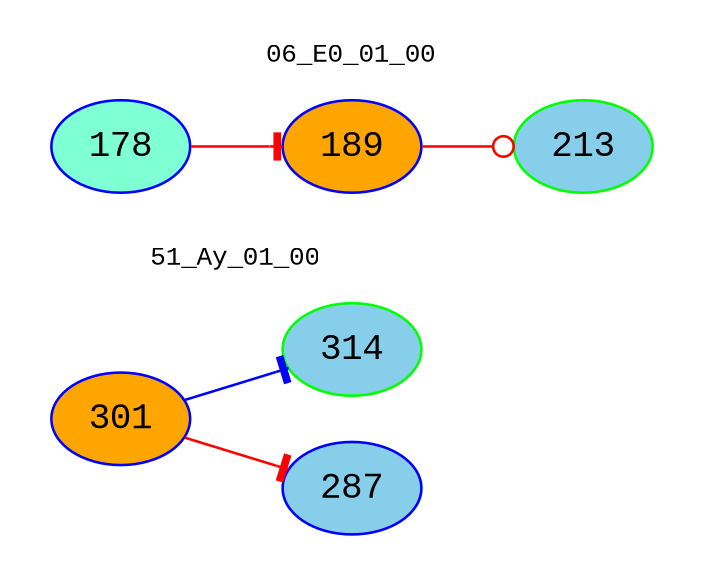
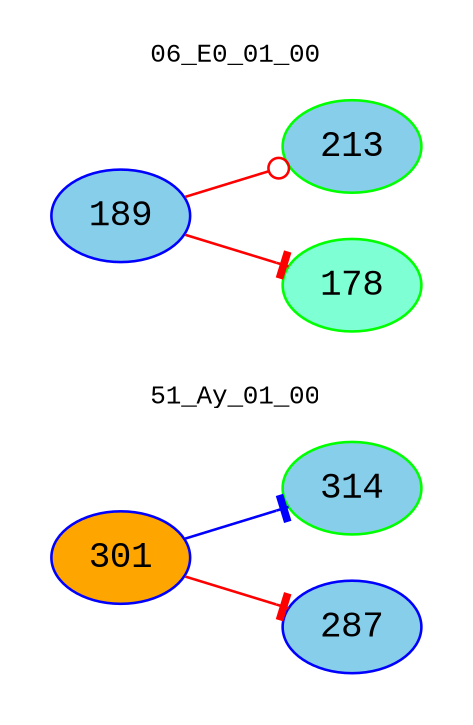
(121, 146) -> (352, 285)
(230, 146) -> (231, 249)
(352, 146) -> (121, 216)
